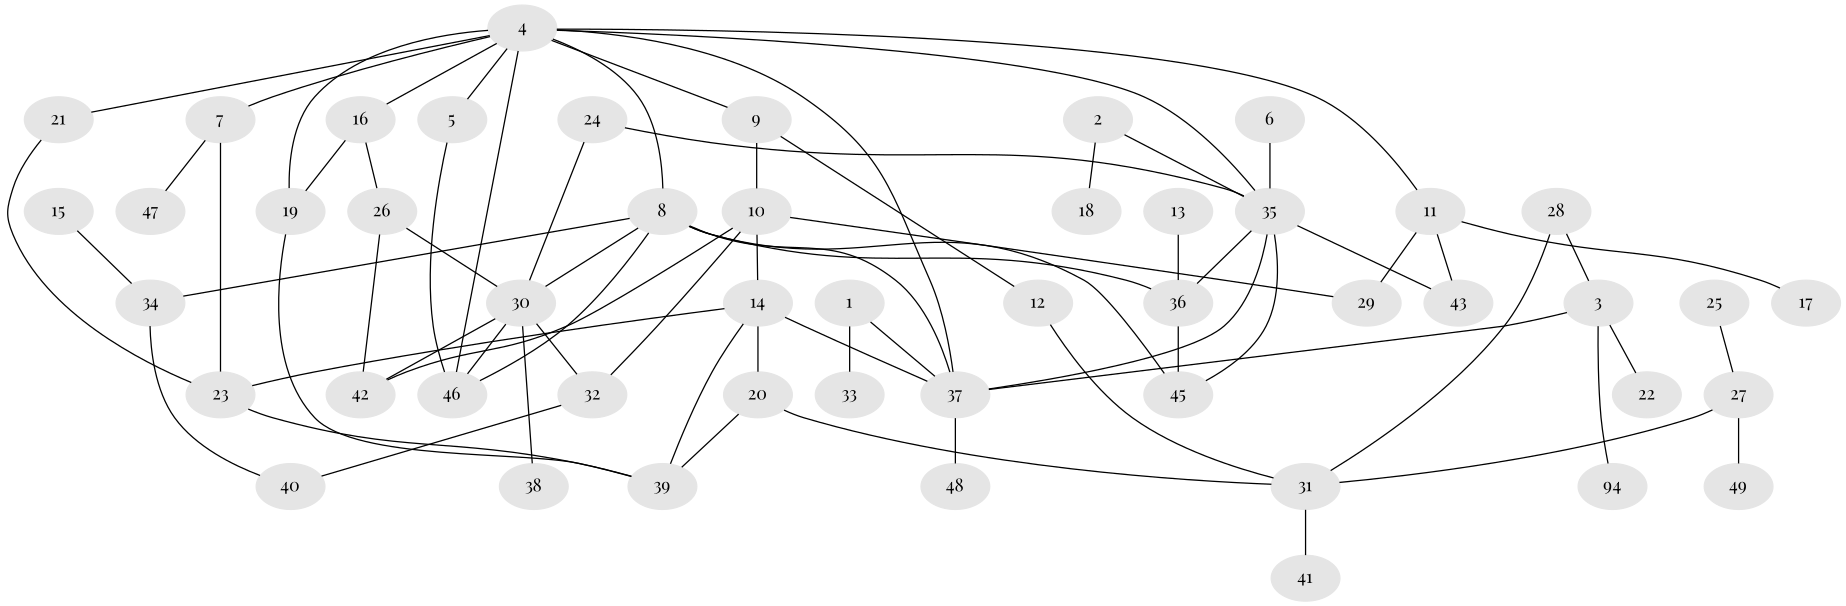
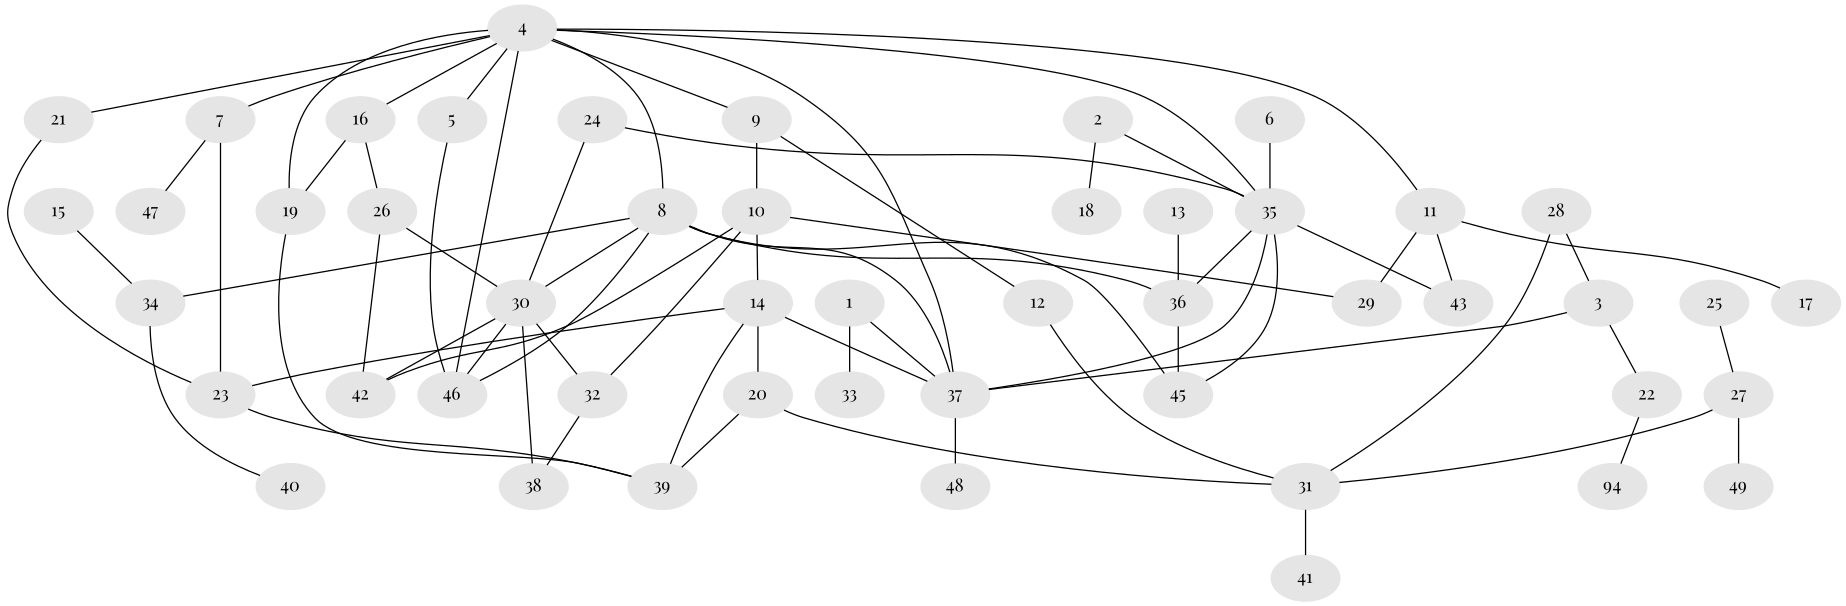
(1599, 395) -> (1628, 444)
(453, 437) -> (563, 441)
